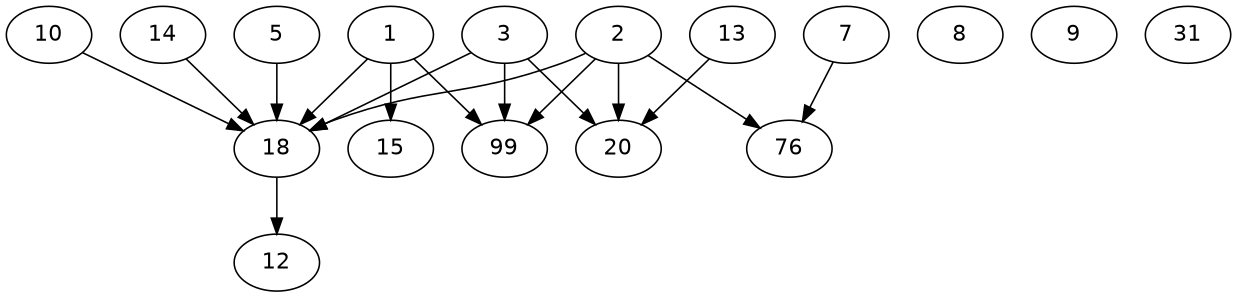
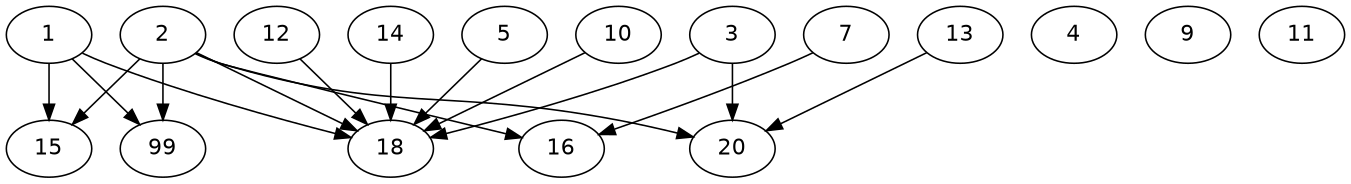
(960, 35) -> (1074, 35)
(1188, 35) -> (1302, 35)
none -> (113, 85)
(505, 91) -> none
(789, 149) -> (562, 149)
(277, 198) -> (318, 77)
